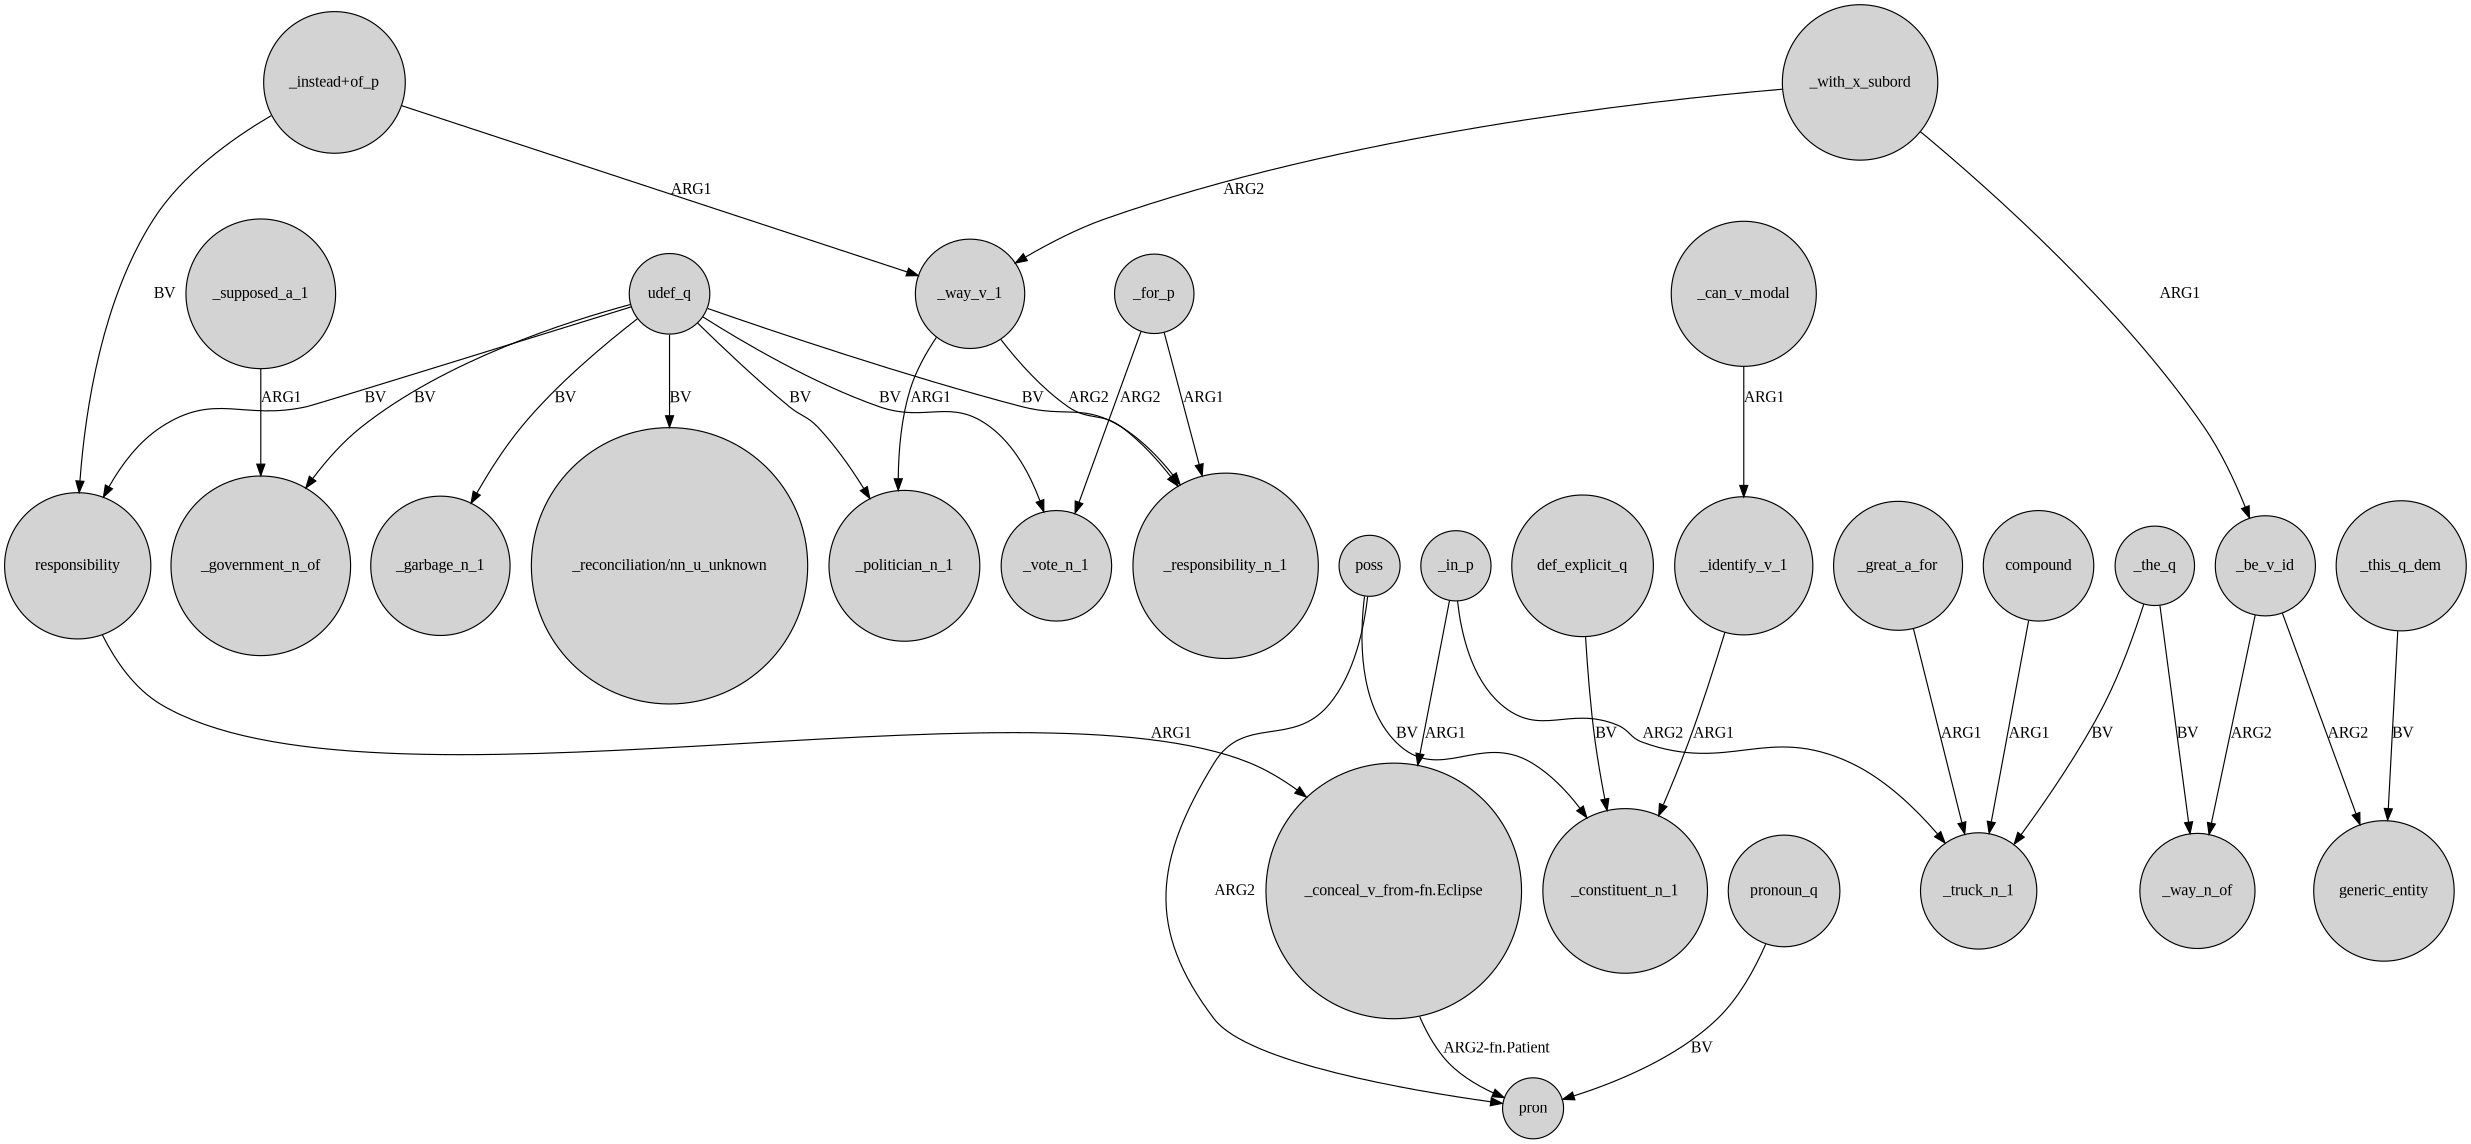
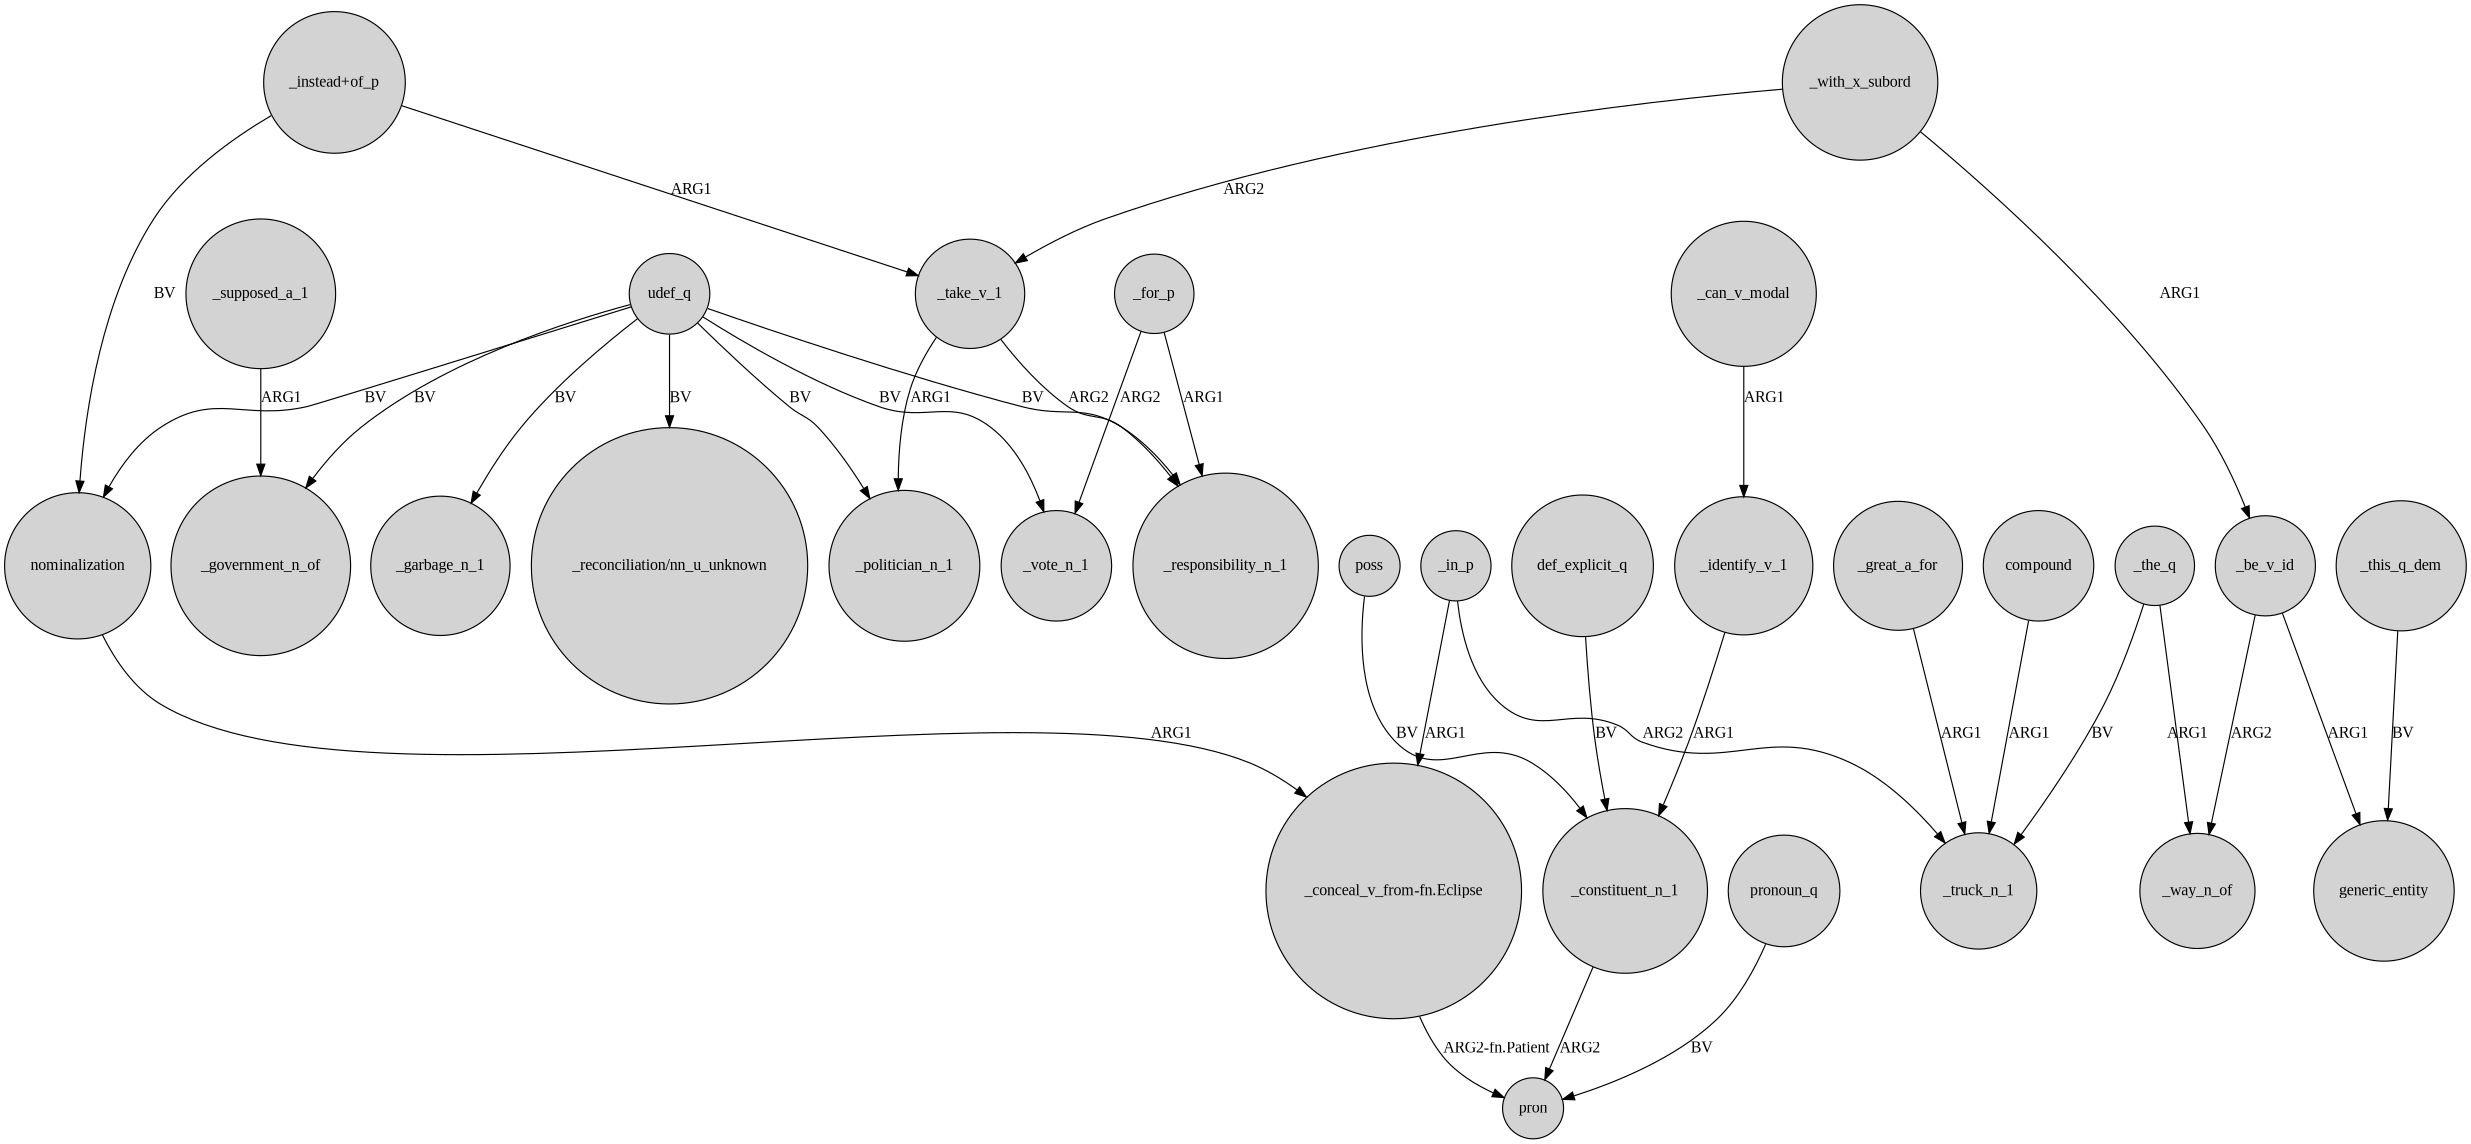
(970, 294) -> (970, 294)
(78, 566) -> (78, 566)
(2188, 734) -> (2188, 734)
(2348, 734) -> (2348, 734)
(1167, 913) -> (1571, 1018)
